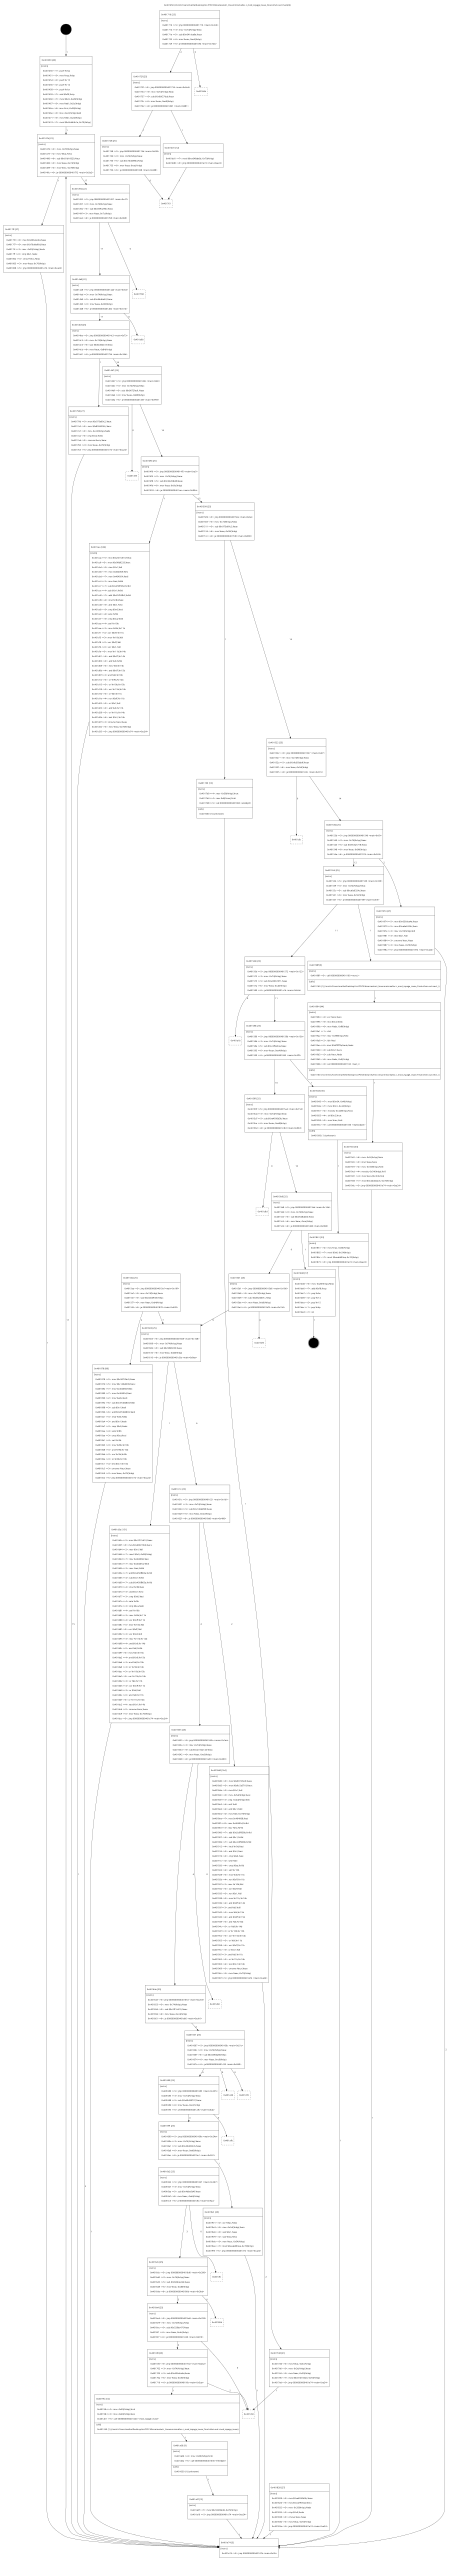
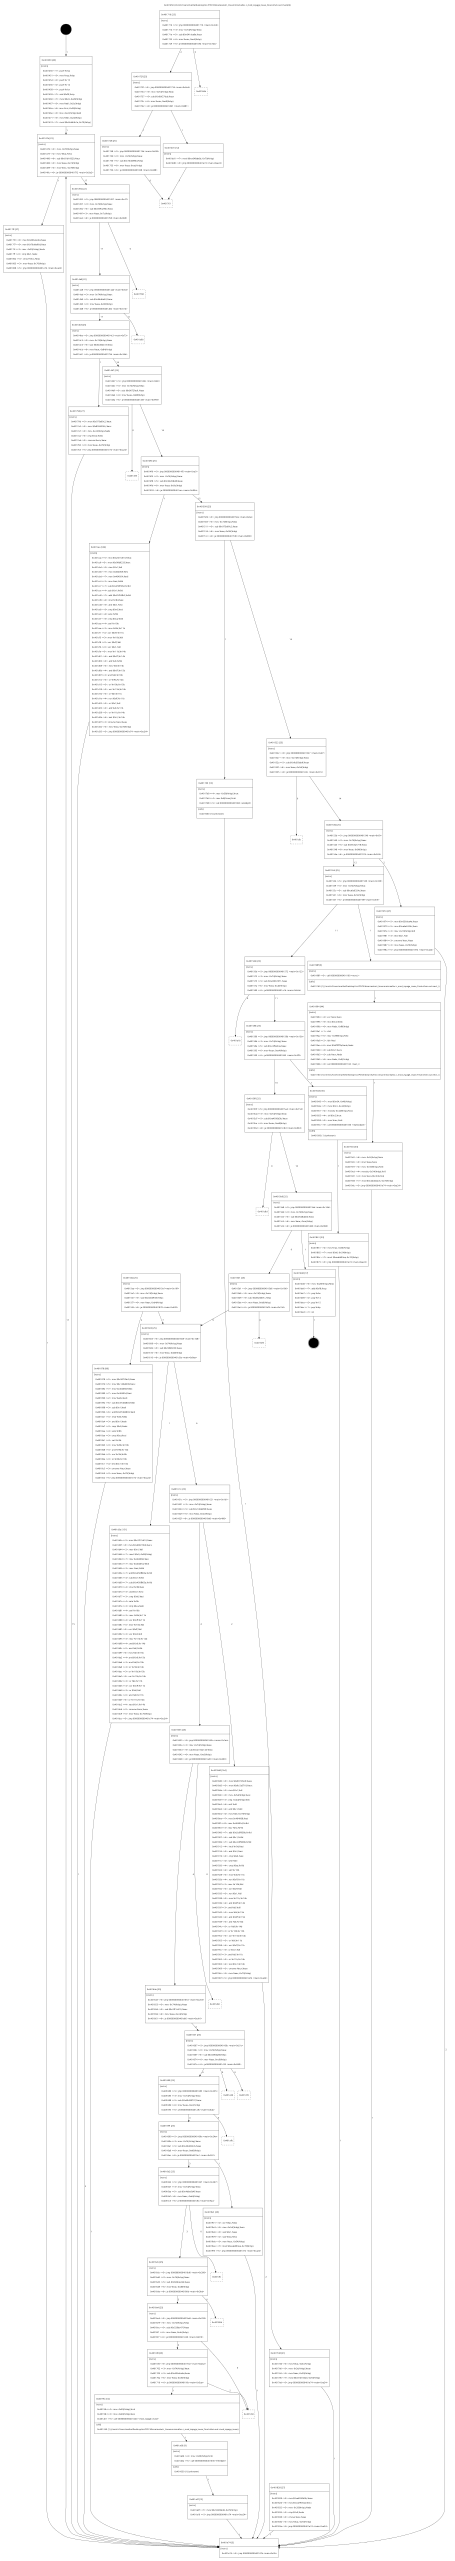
none -> (189, 2163)
(266, 2398) -> (333, 2485)
